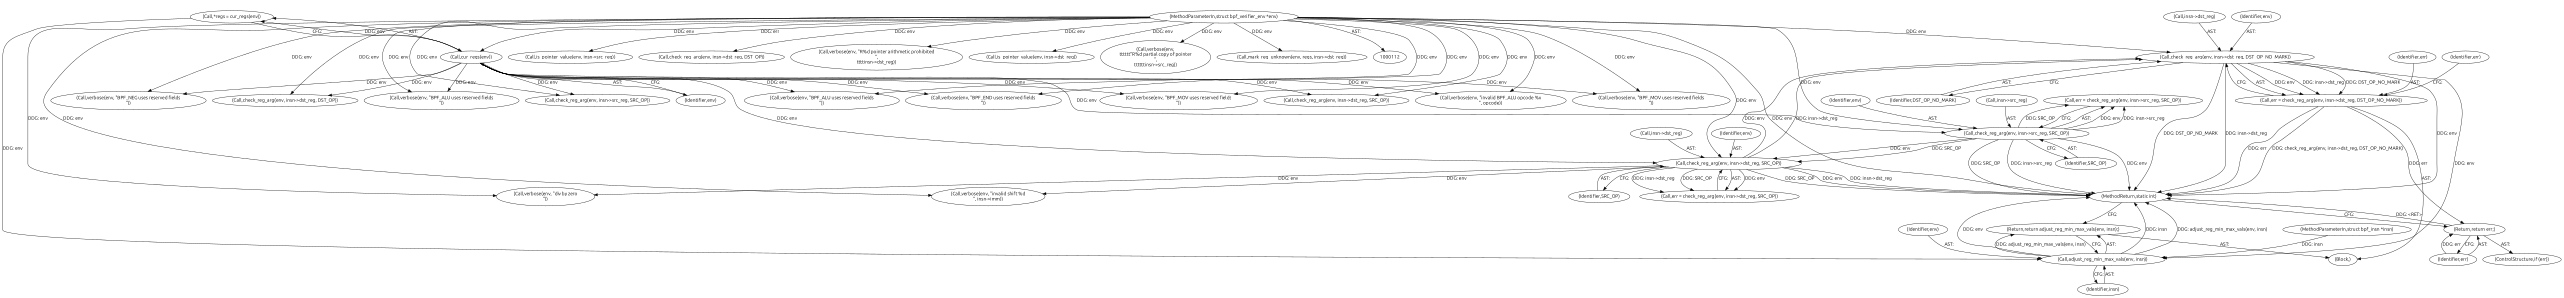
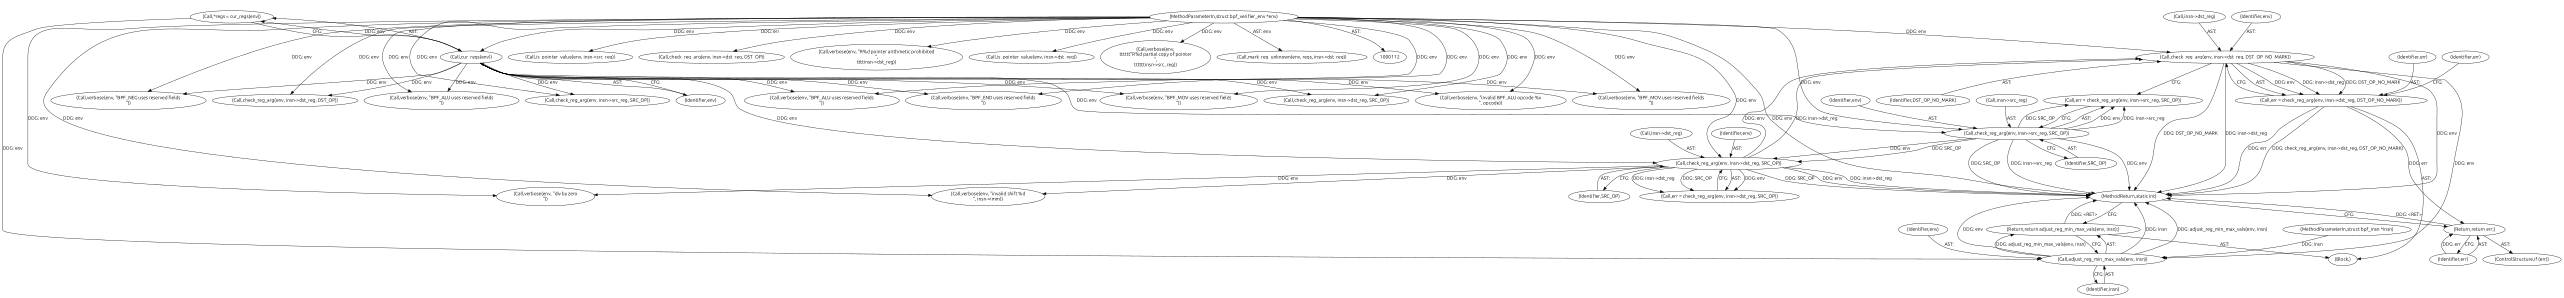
(1262, 32) -> (1262, 32)
(2067, 78) -> (2176, 78)
none -> (2076, 209)
